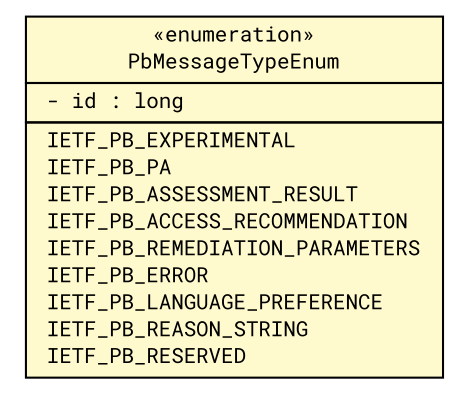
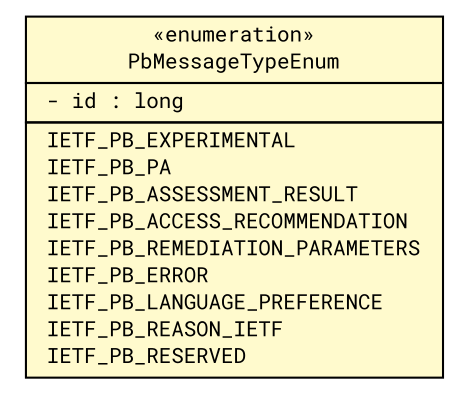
(178, 330) -> (166, 330)
